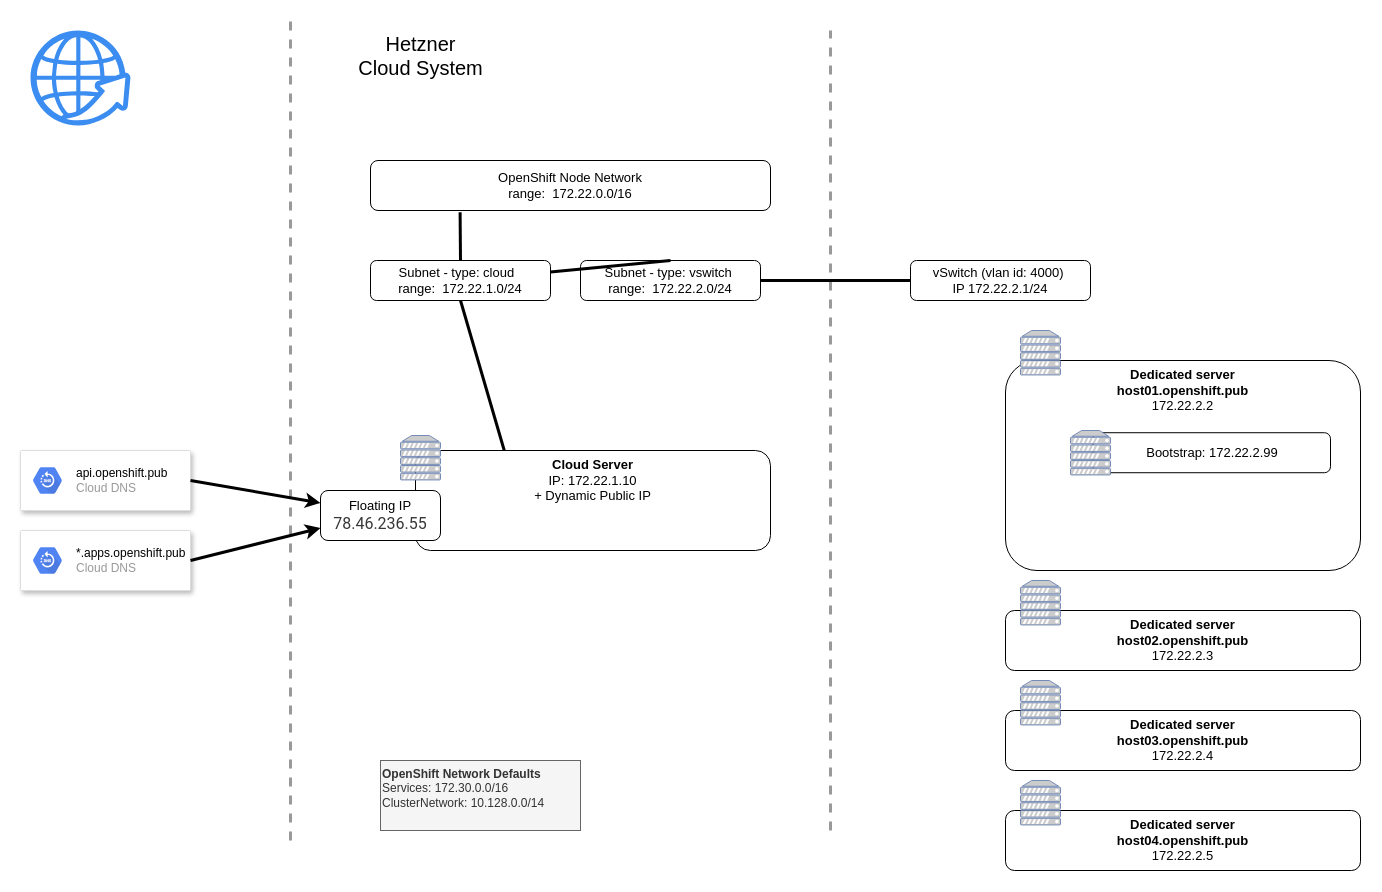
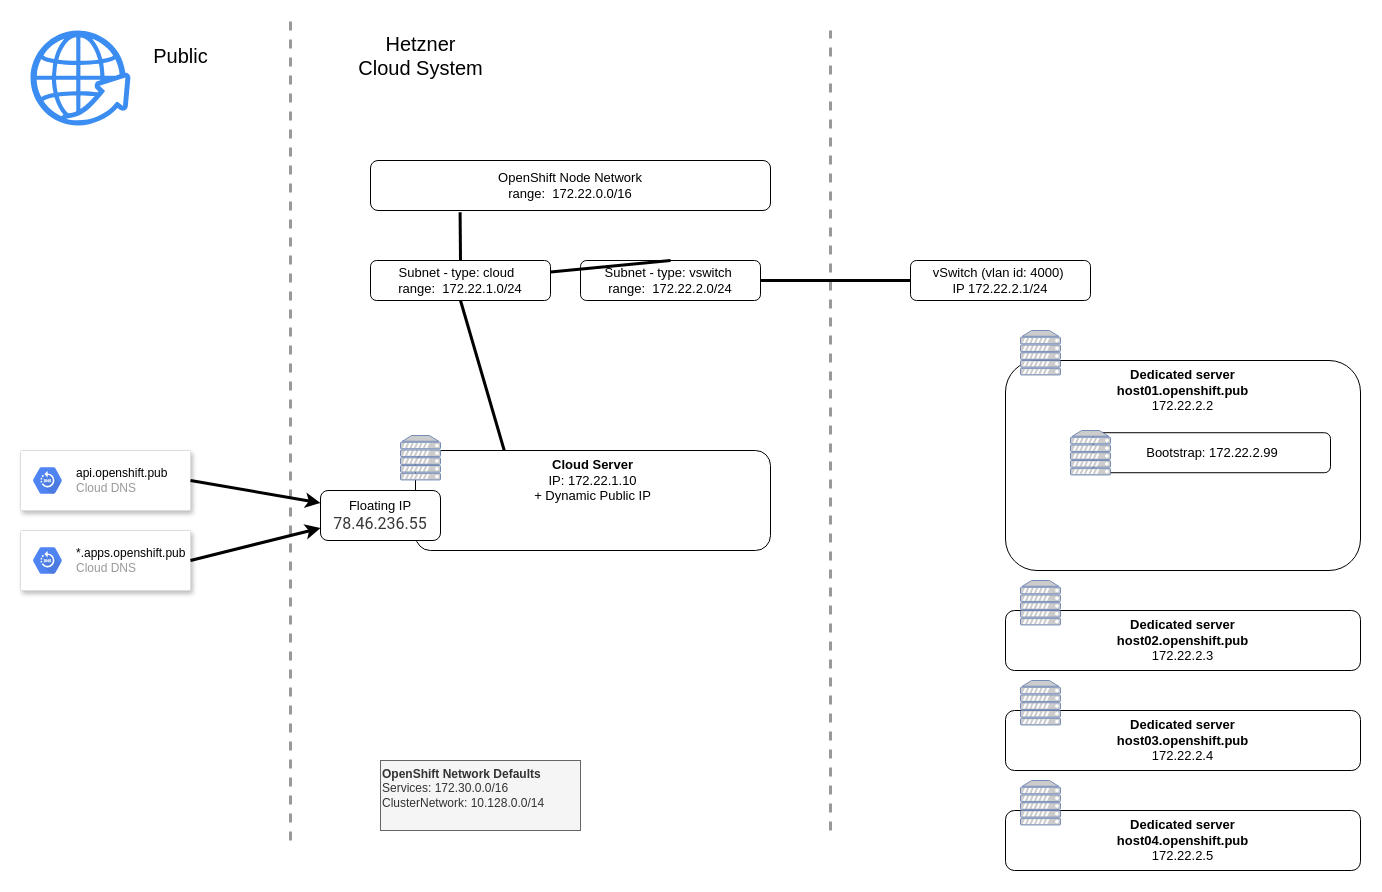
none -> (181, 56)
